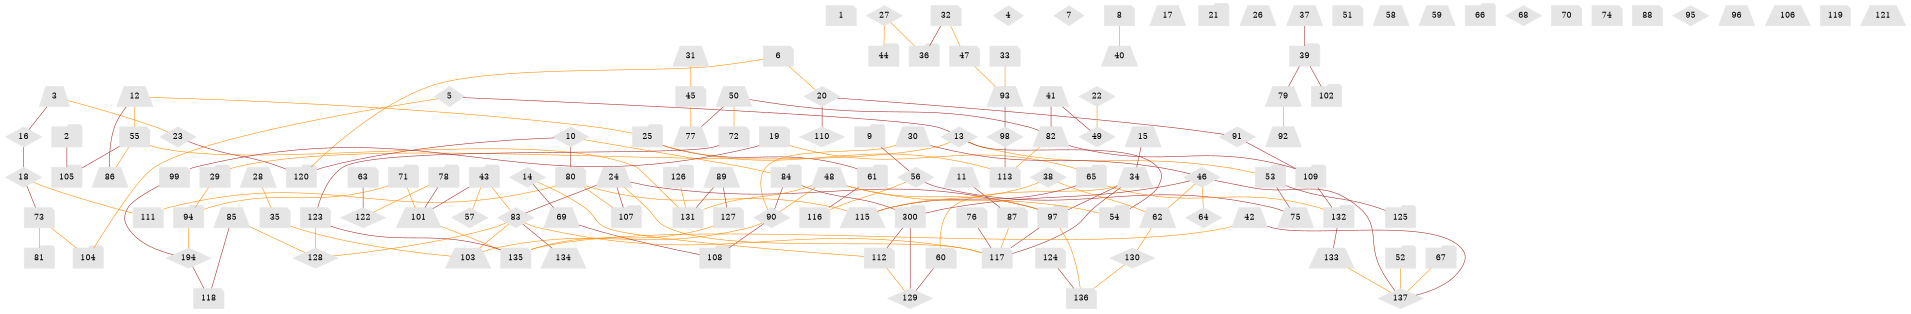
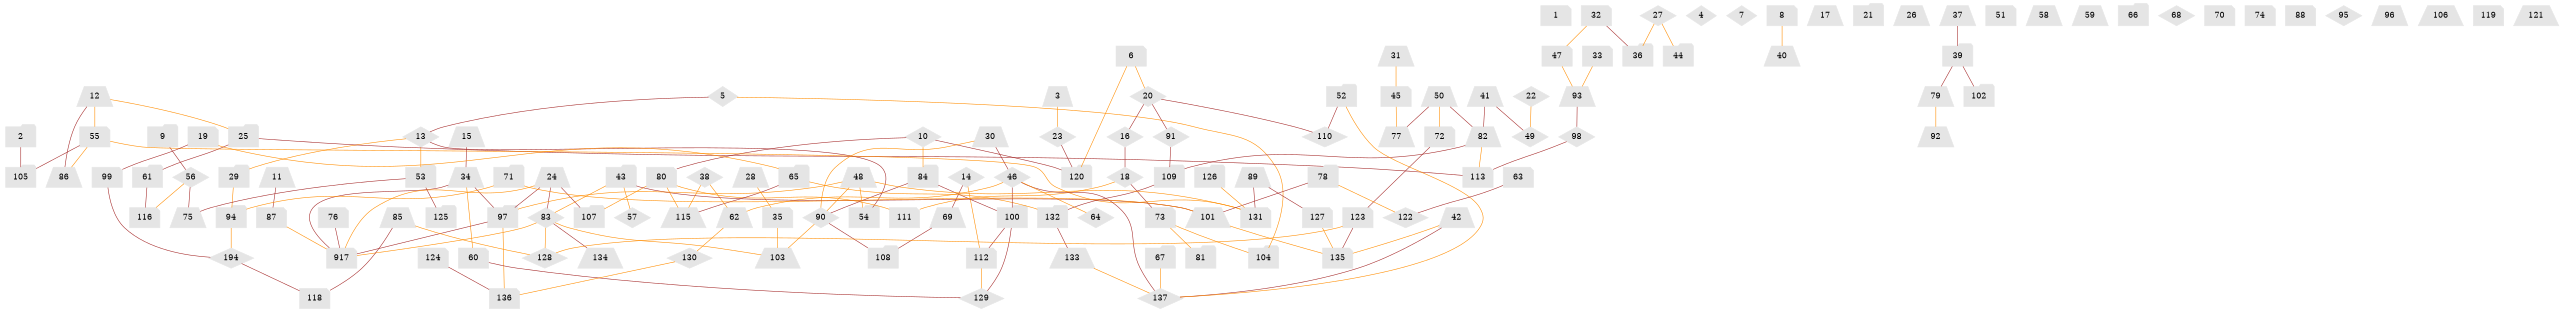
(38, 118) -> (1138, 114)
none -> (1333, 118)
(909, 155) -> (981, 157)
(910, 218) -> (1012, 218)
(997, 258) -> (342, 258)
